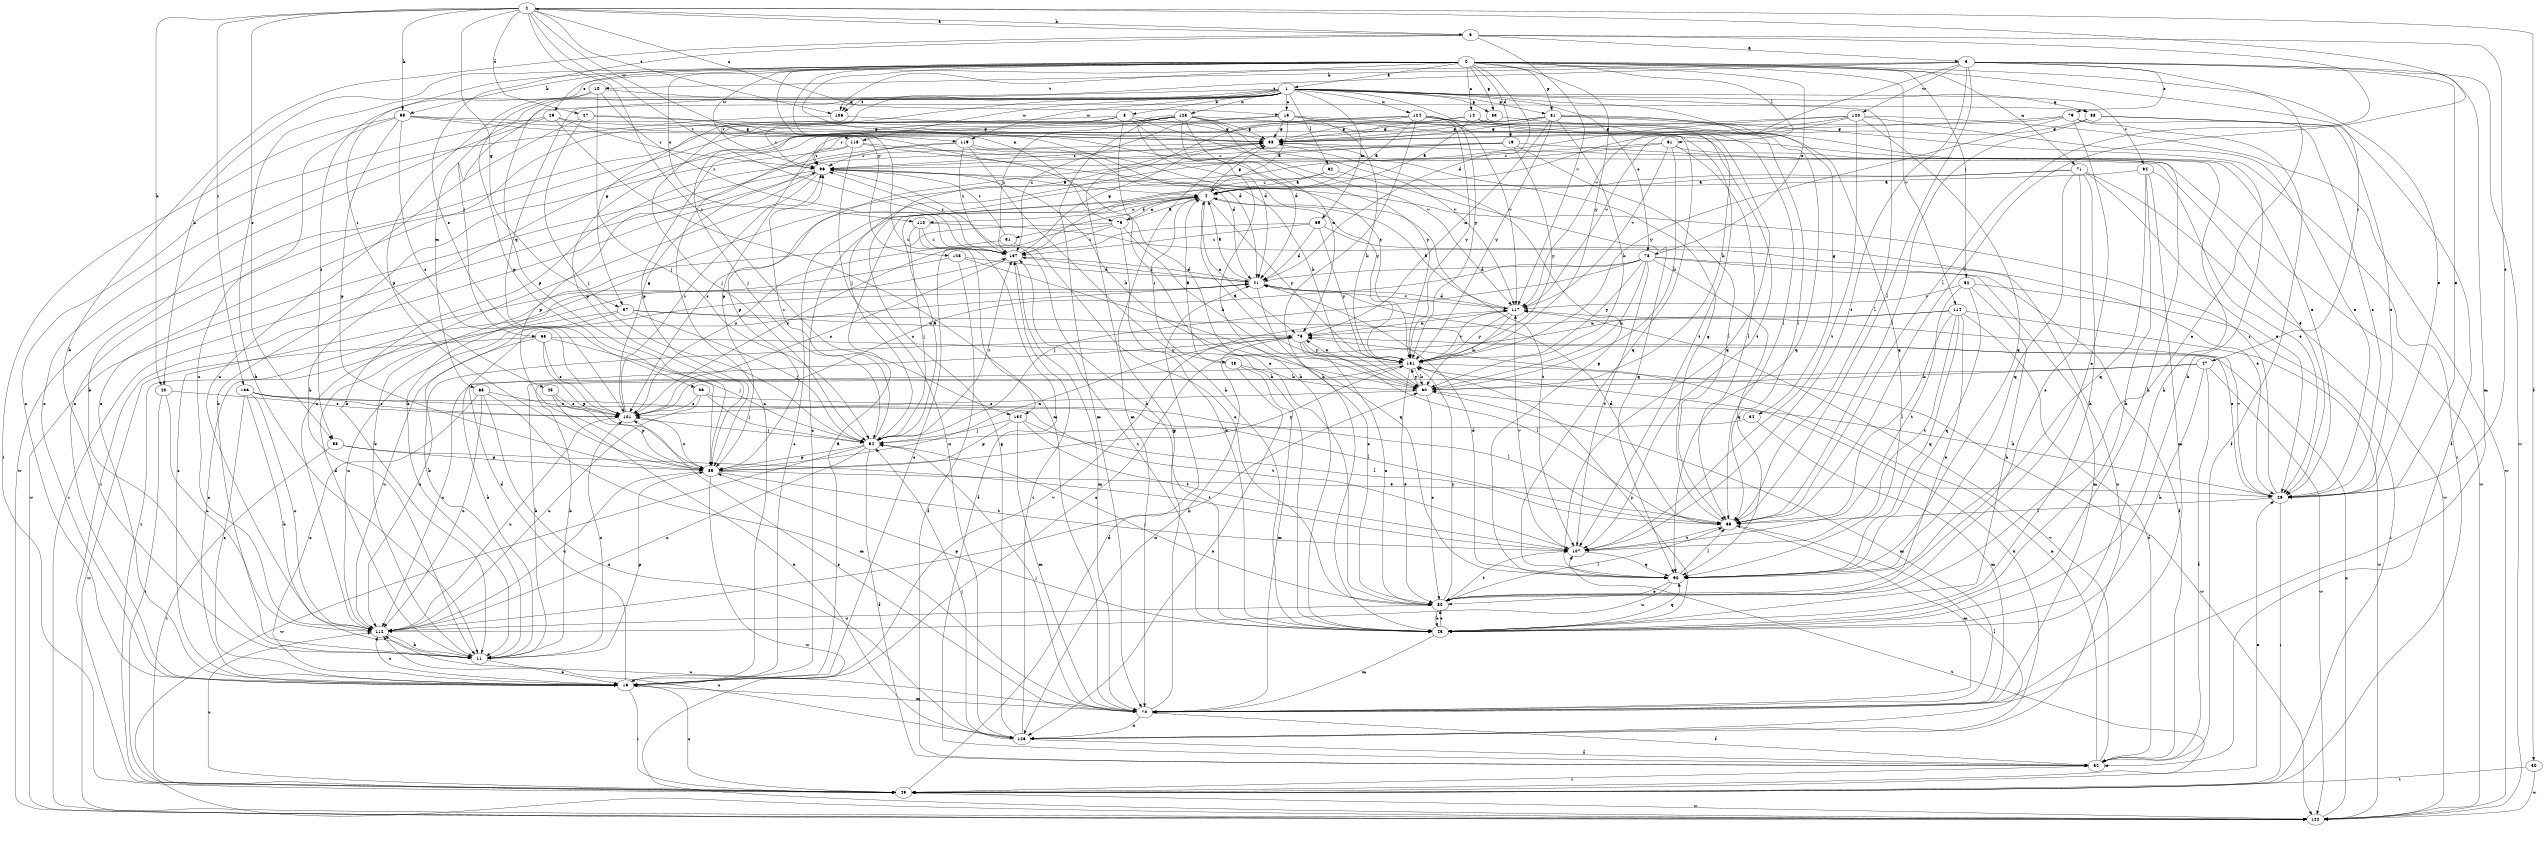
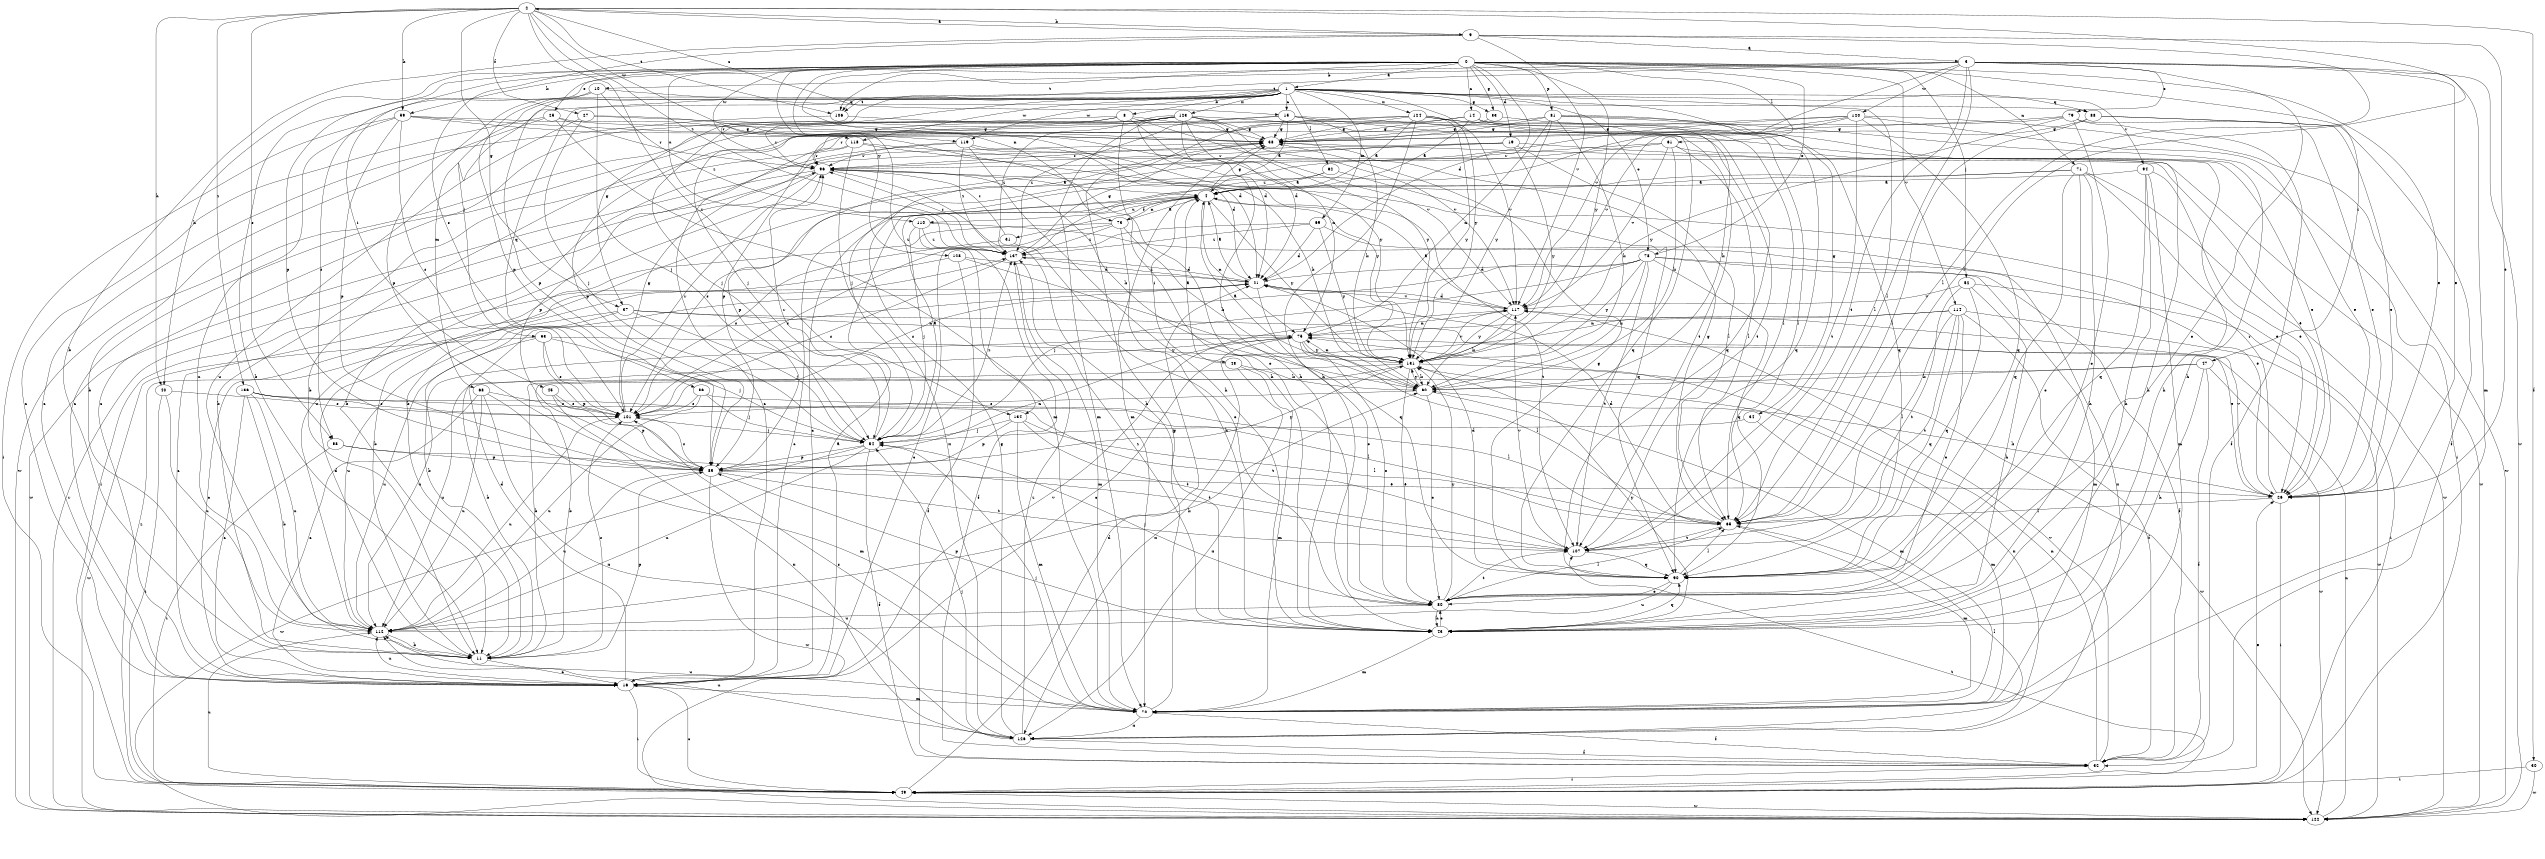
(1463, 98) -> none
(786, 150) -> (511, 76)
